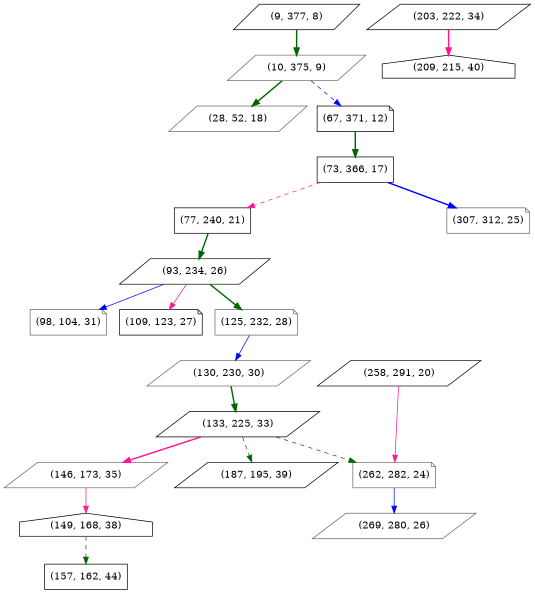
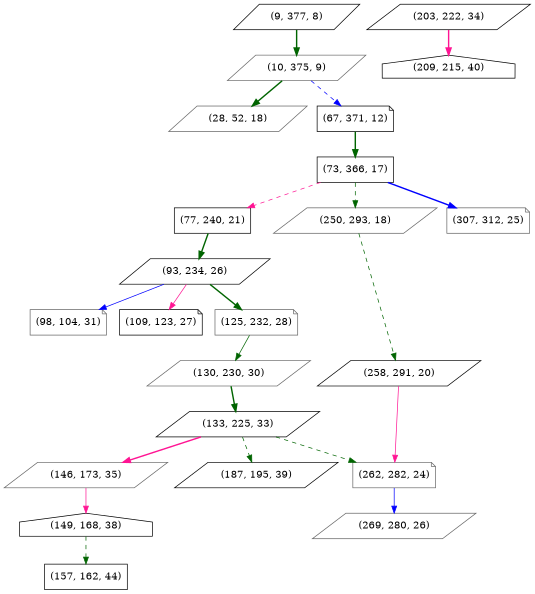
none -> (355, 221)
(244, 345) -> (244, 345)
